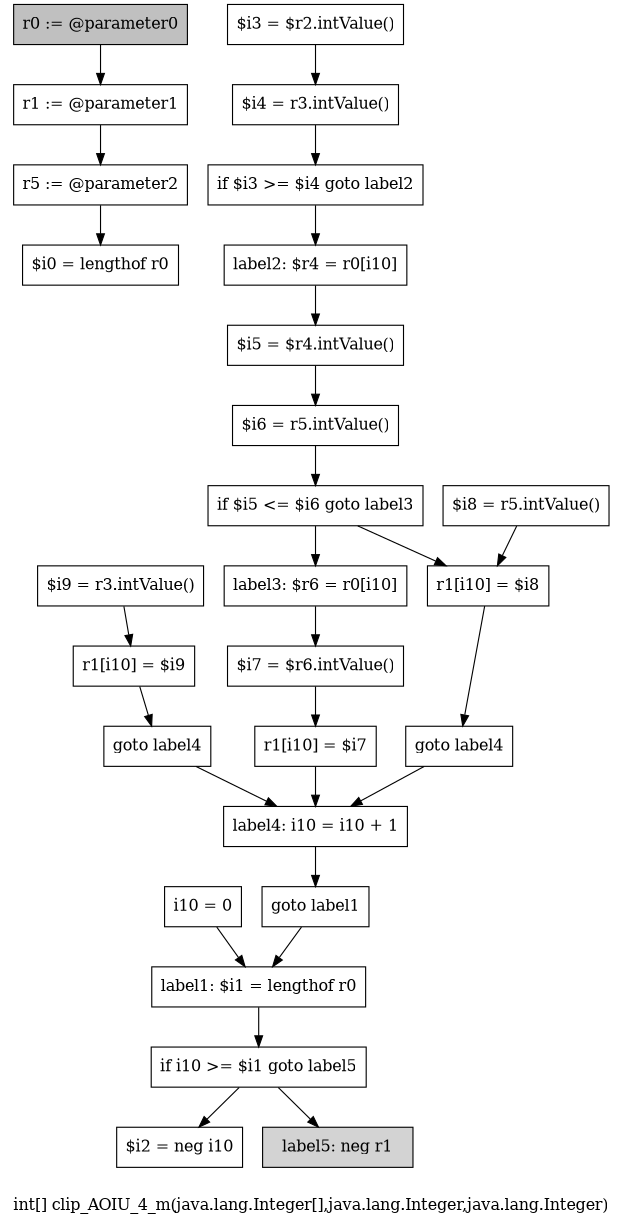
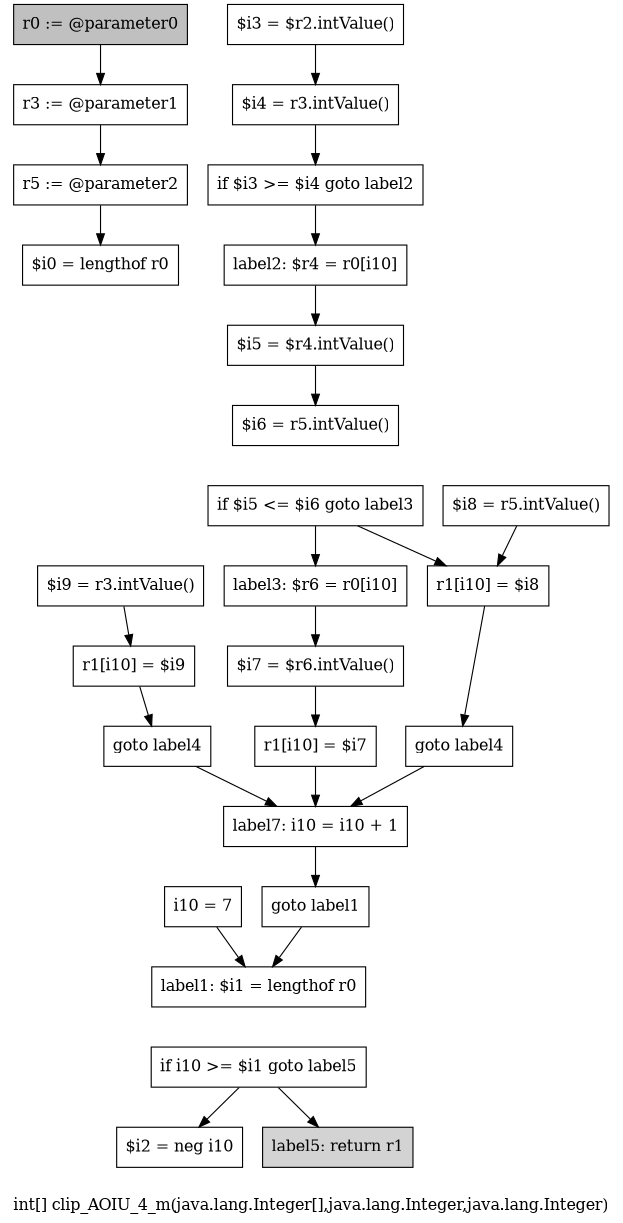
(101, 105) -> (101, 105)
(316, 460) -> none
(316, 827) -> (316, 827)
(203, 907) -> (203, 907)
(259, 1022) -> none
(338, 1147) -> (338, 1147)
